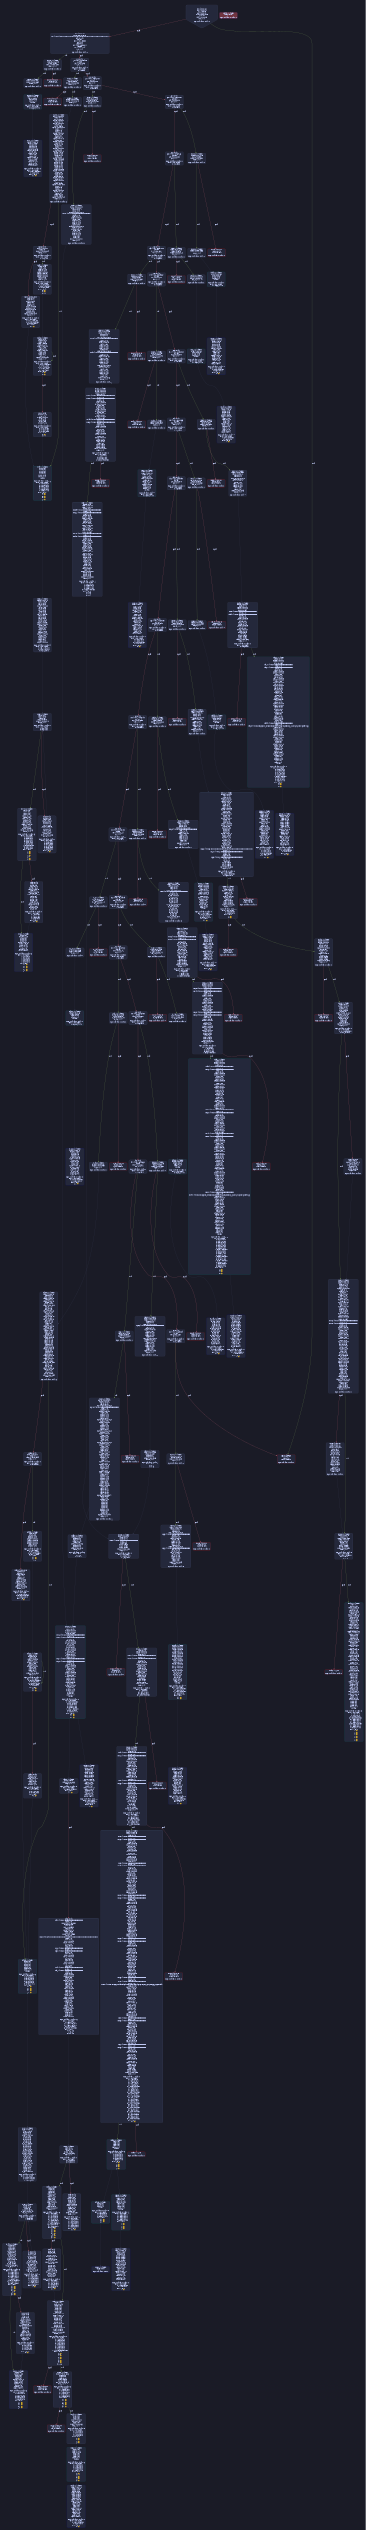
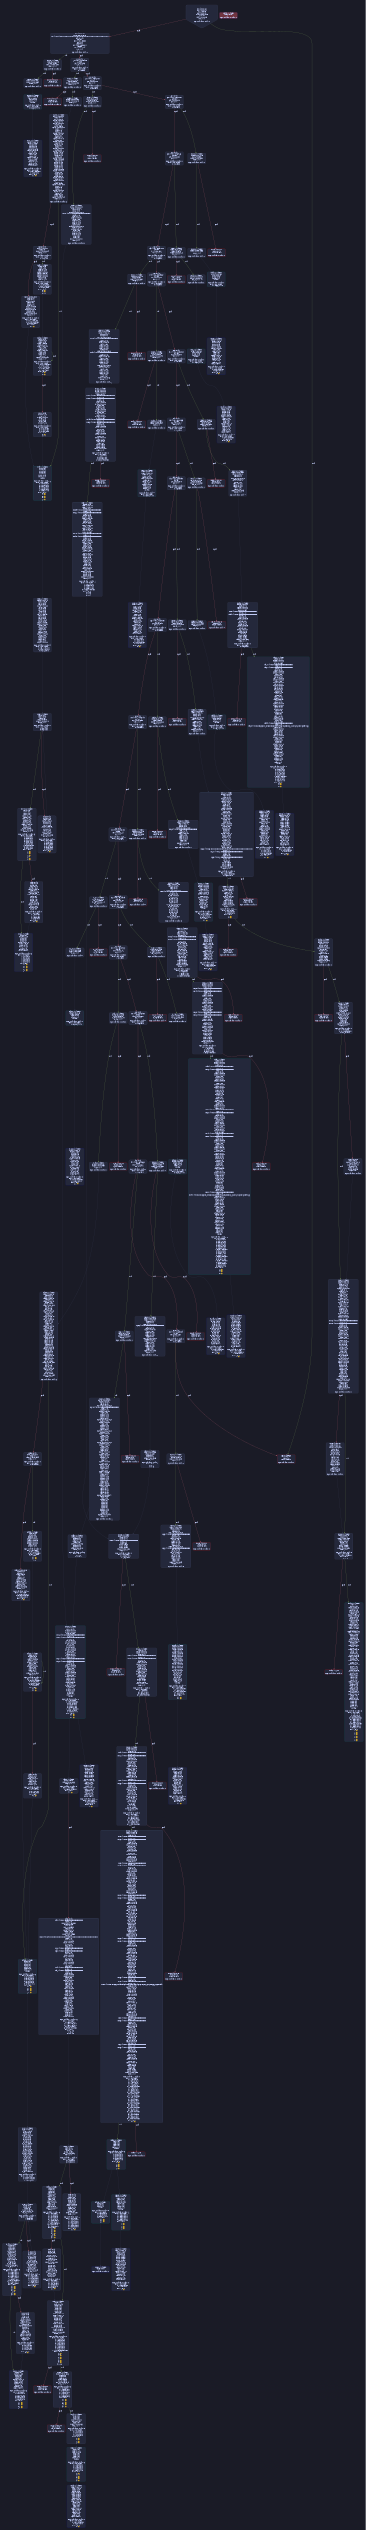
(101, 2270) -> (101, 2270)
